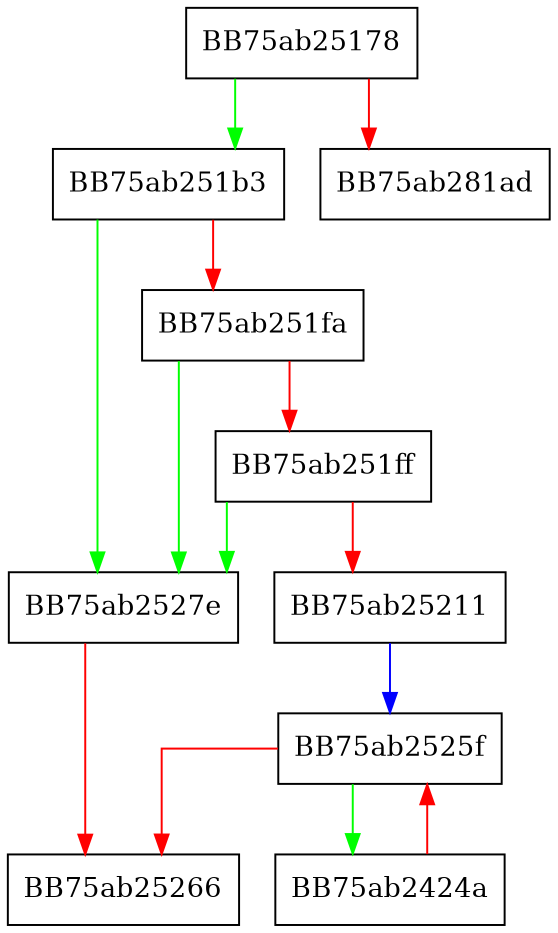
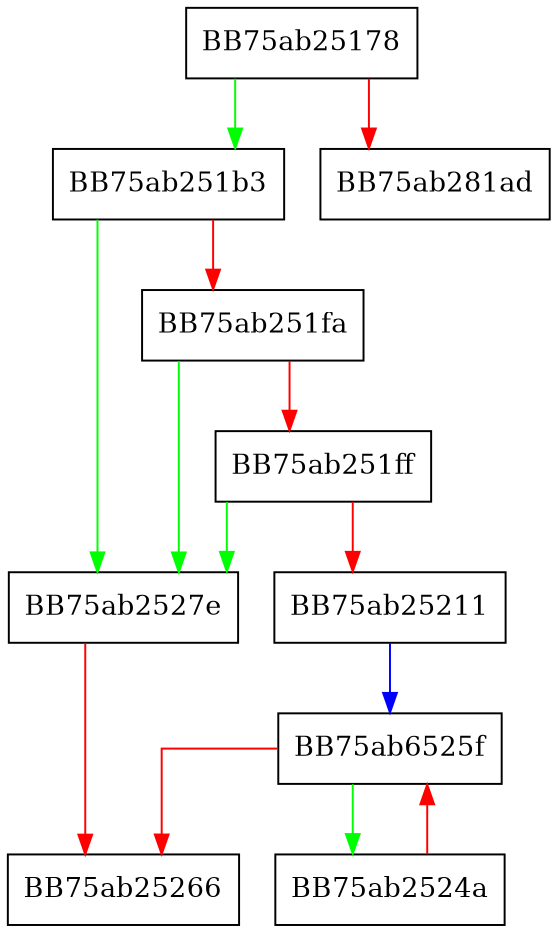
(390, 749) -> (390, 749)
(390, 890) -> (390, 890)
